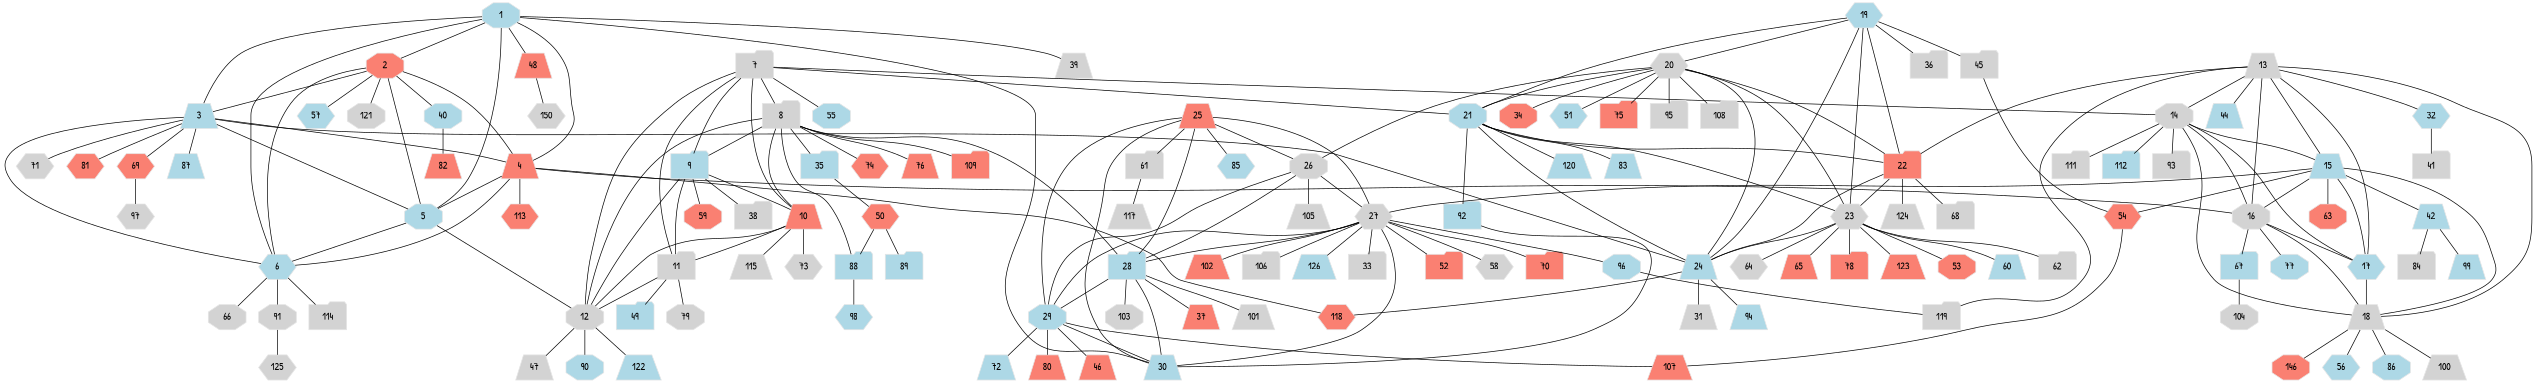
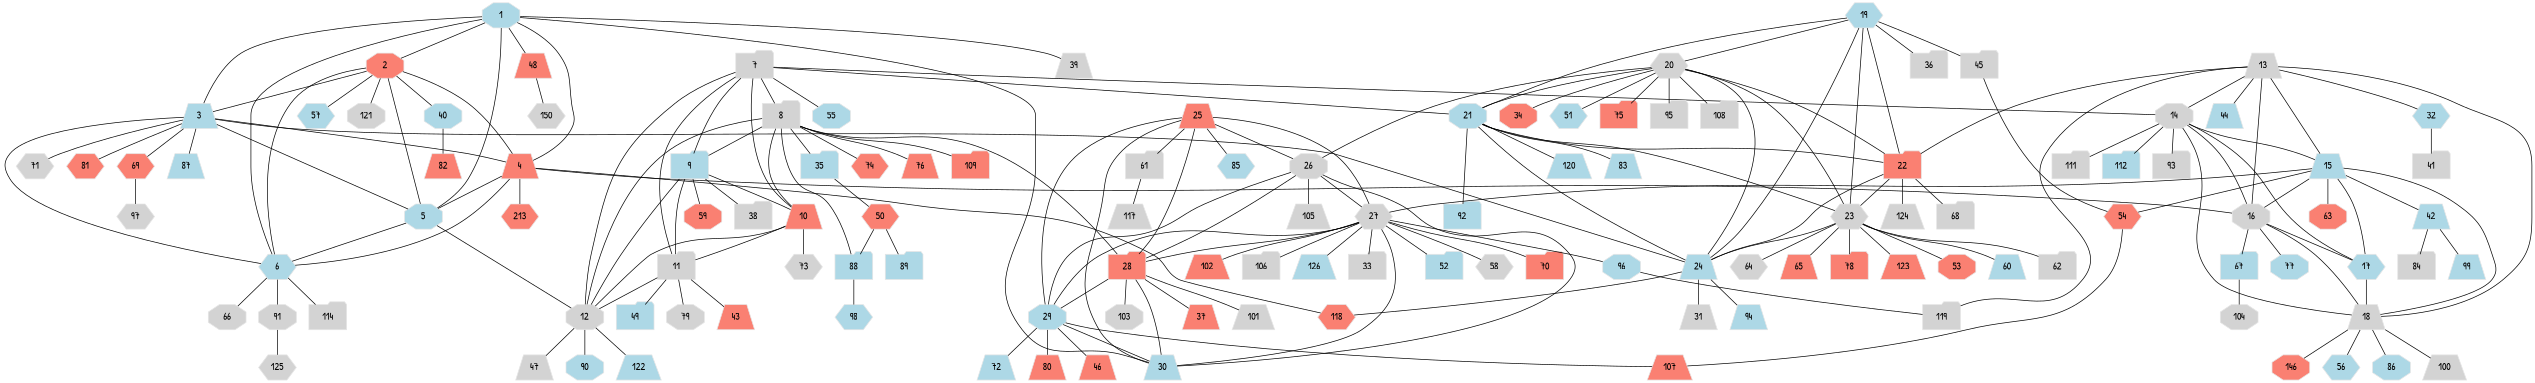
(2352, 153) -> none
(520, 217) -> (520, 217)
(751, 267) -> none
(1127, 267) -> (1127, 267)
(1444, 267) -> (1444, 267)
none -> (736, 317)
(1525, 347) -> (1523, 309)
